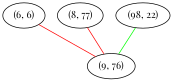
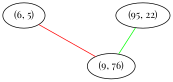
(24, 15) -> (24, 15)
(80, 15) -> none
(143, 15) -> (143, 15)
